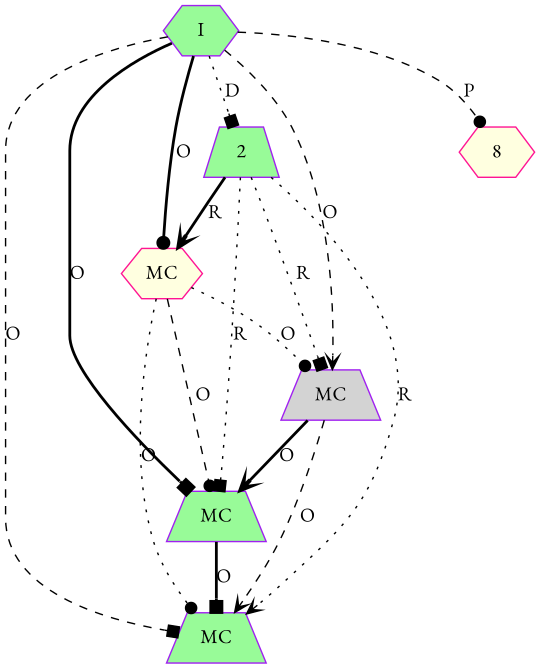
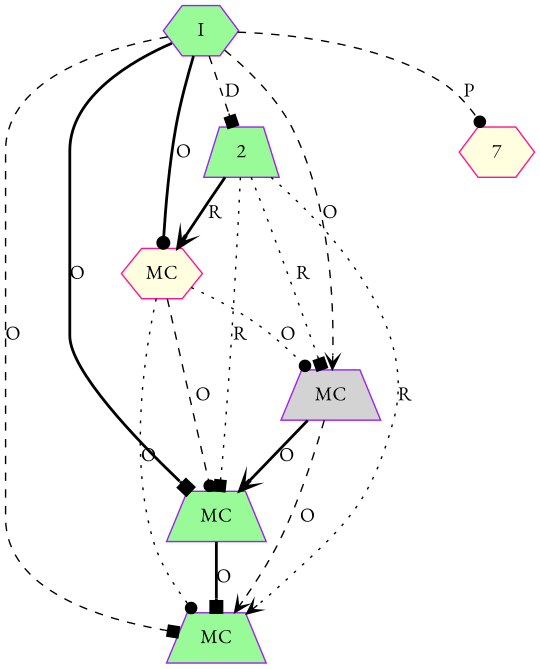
(219, 85) -> (219, 85)
(497, 152) -> (497, 152)
